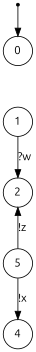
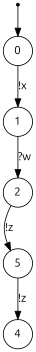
none -> (18, 82)
(18, 232) -> (5, 224)
(22, 299) -> (22, 299)
